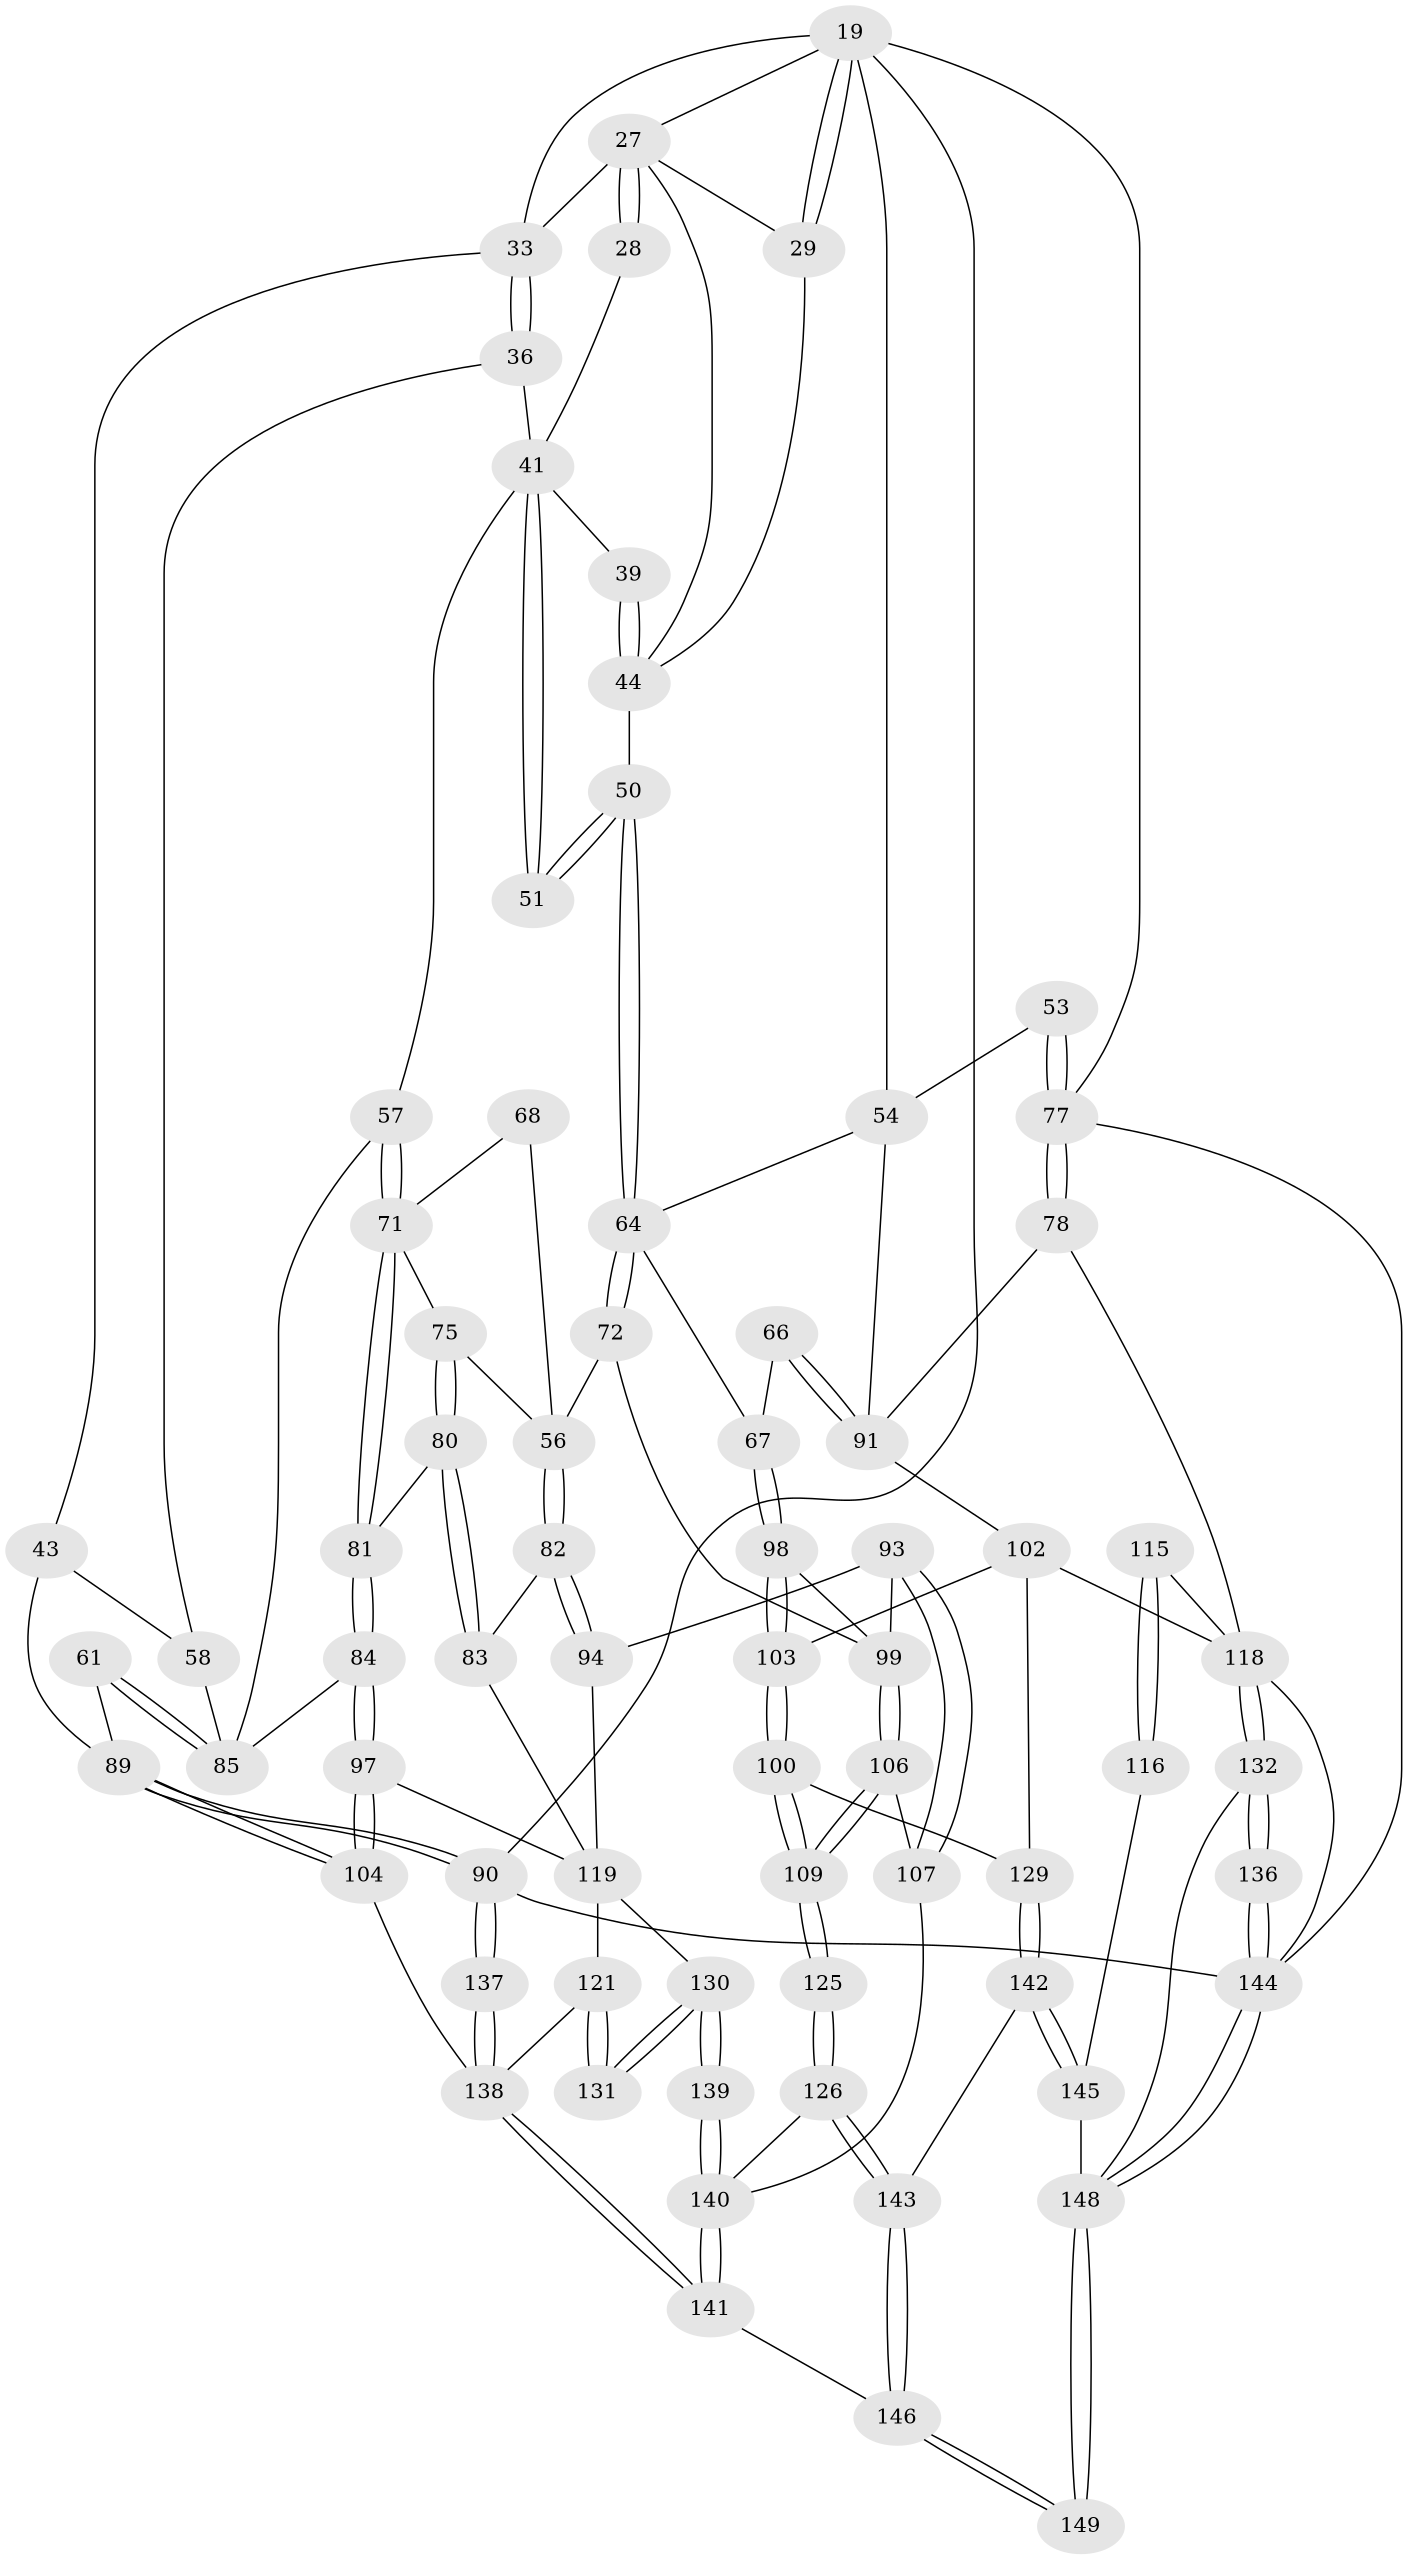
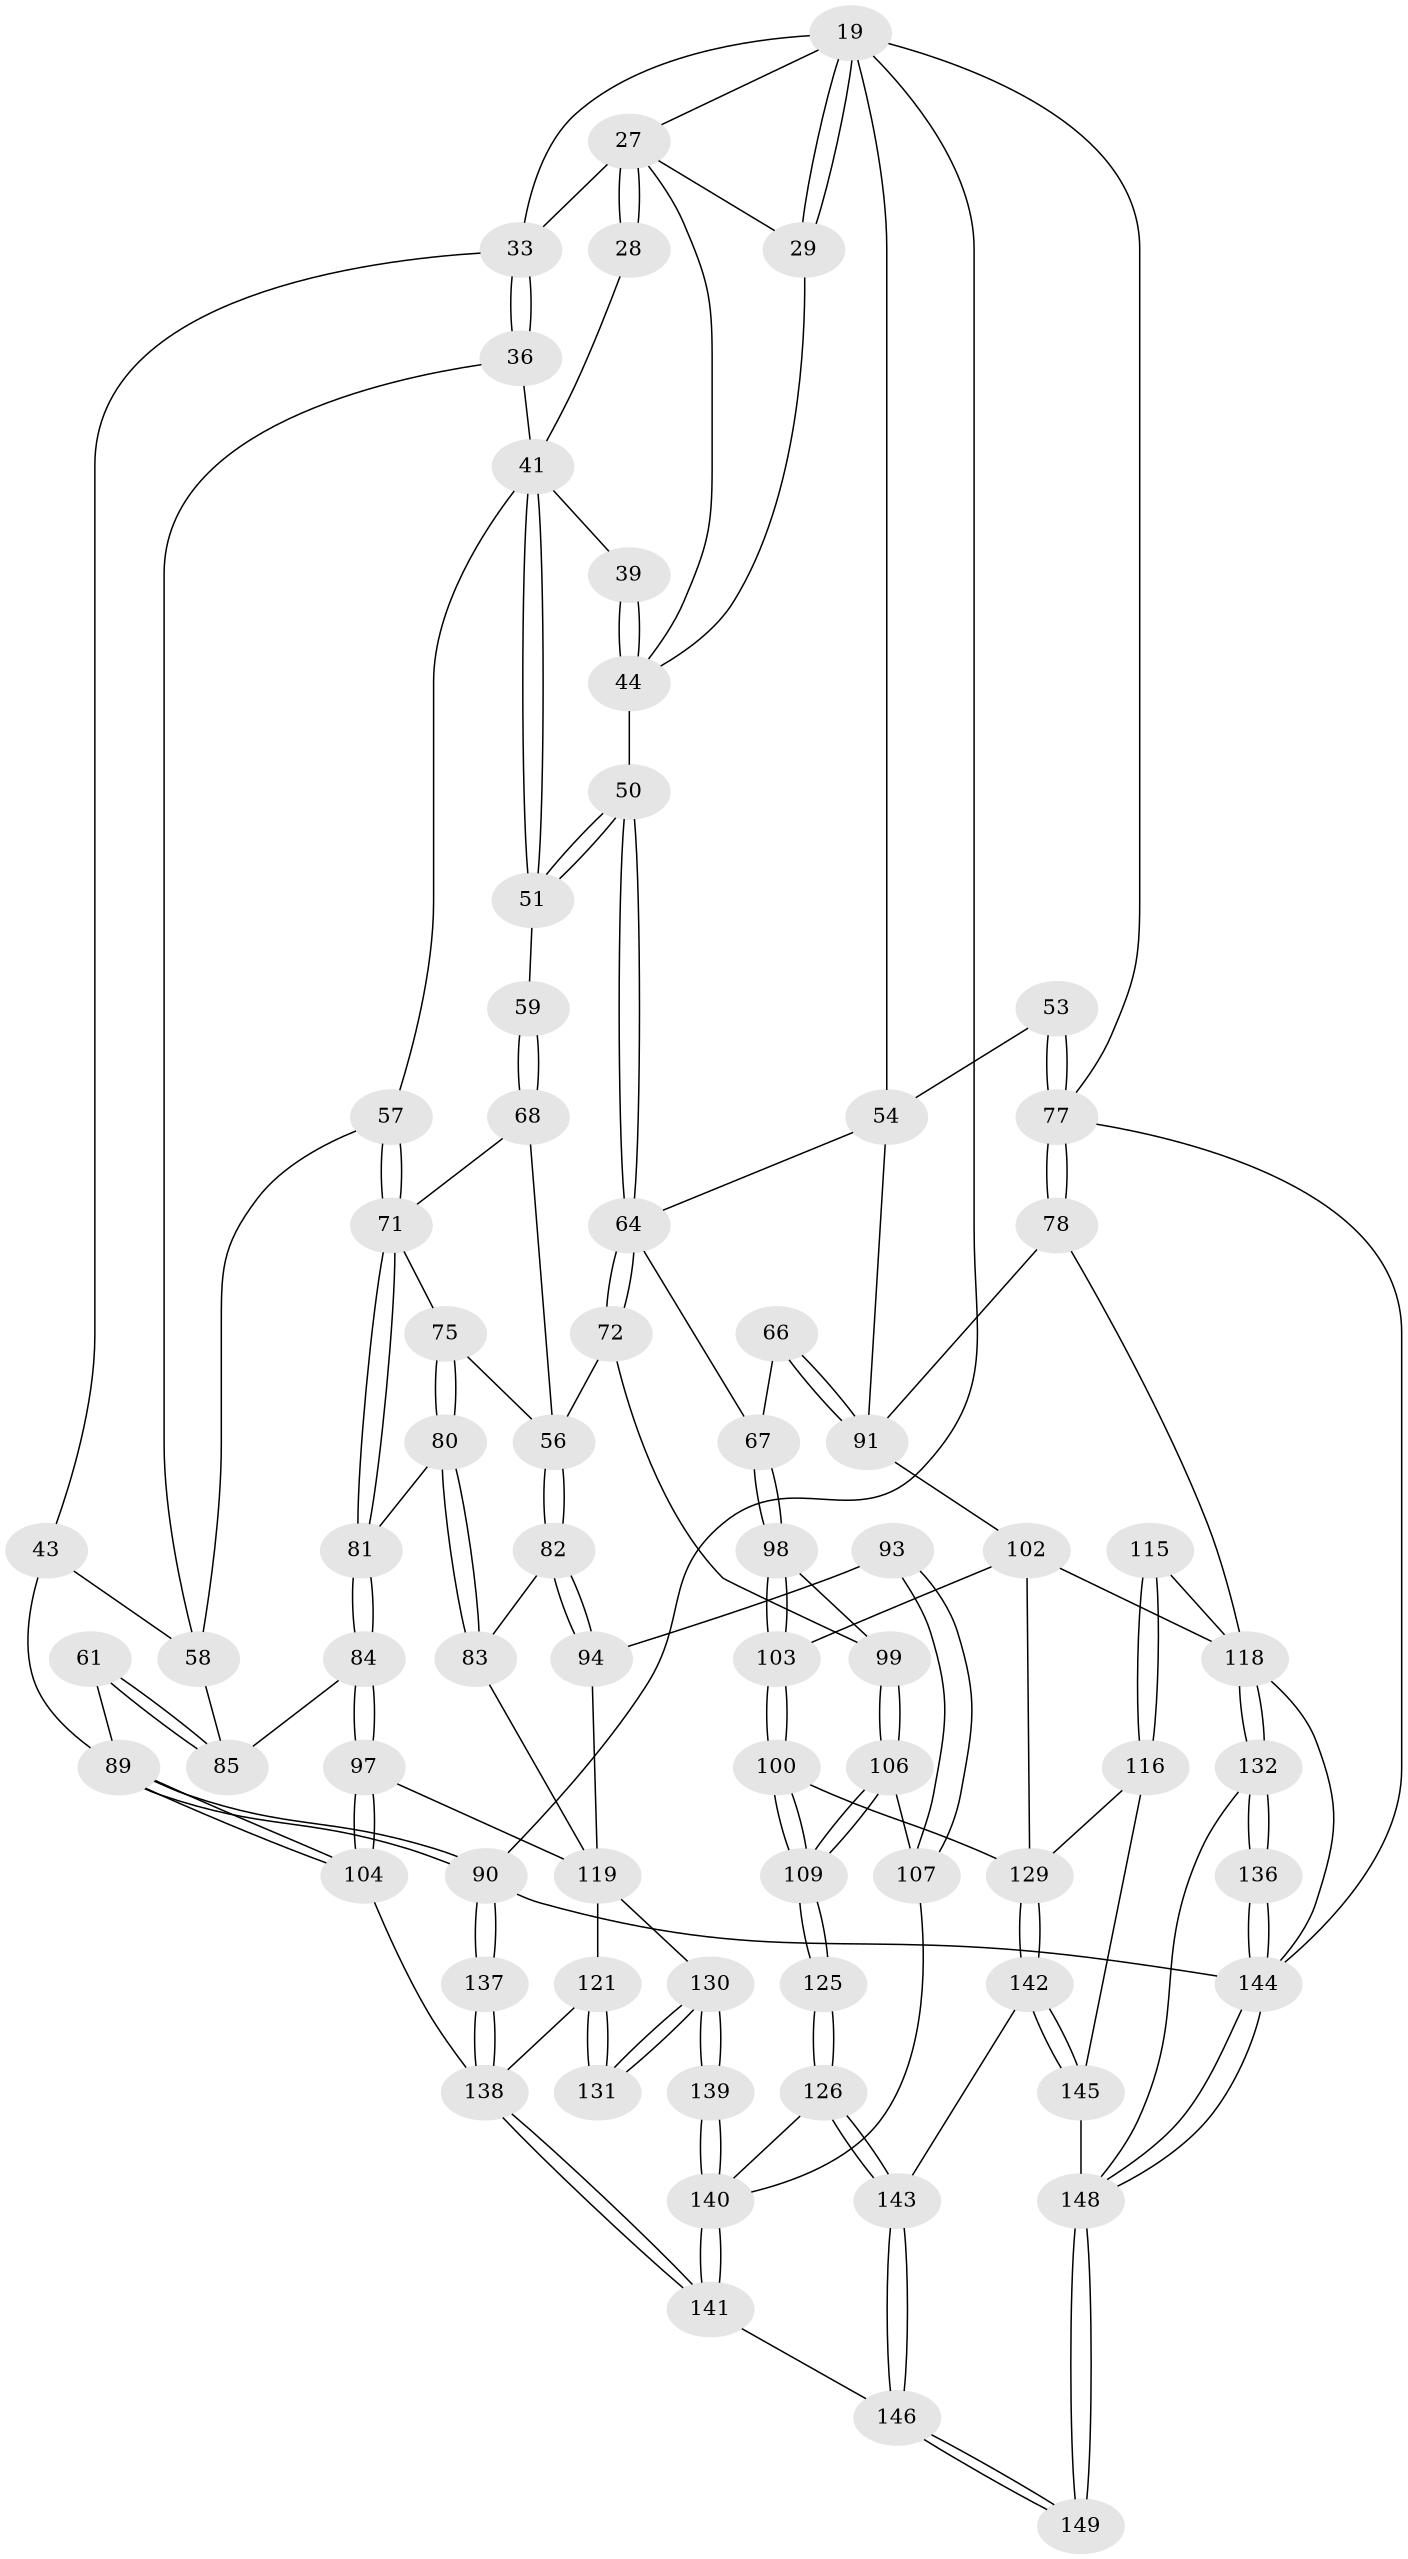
none -> (528, 1009)
(279, 1430) -> (221, 1351)
(891, 1598) -> none
none -> (1088, 1822)
